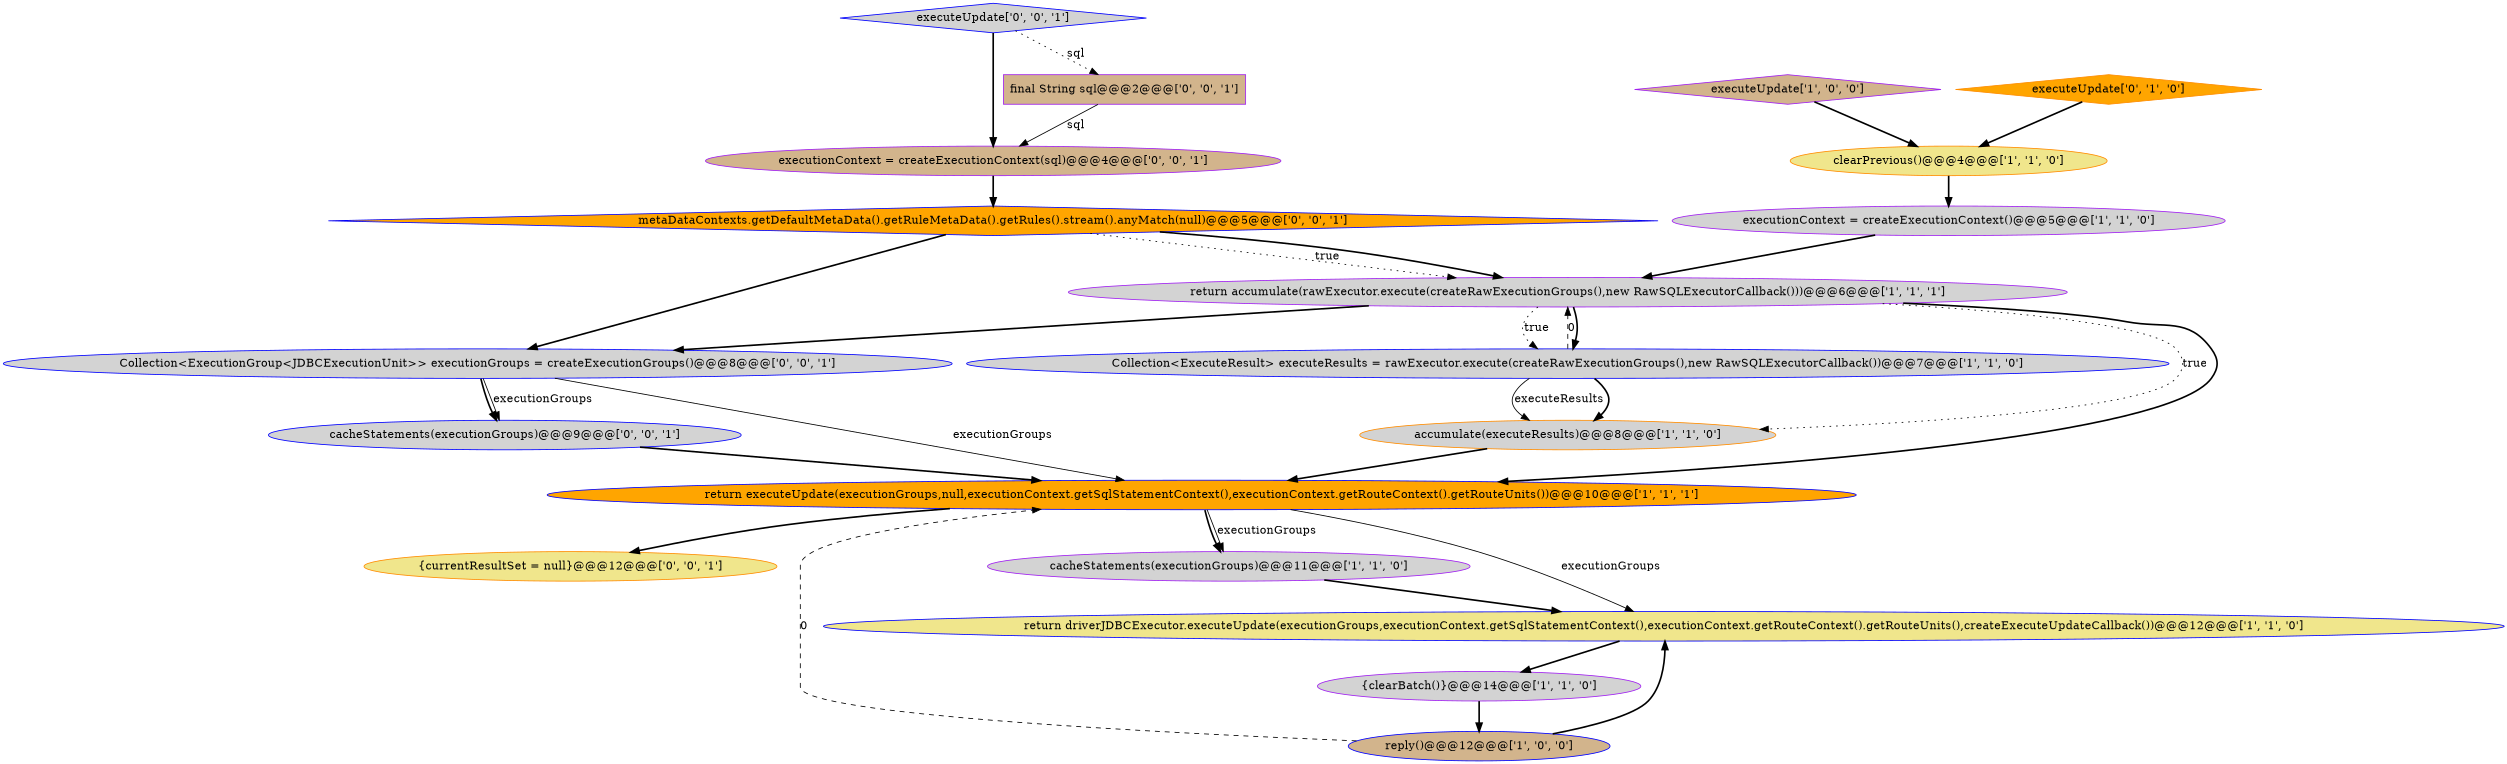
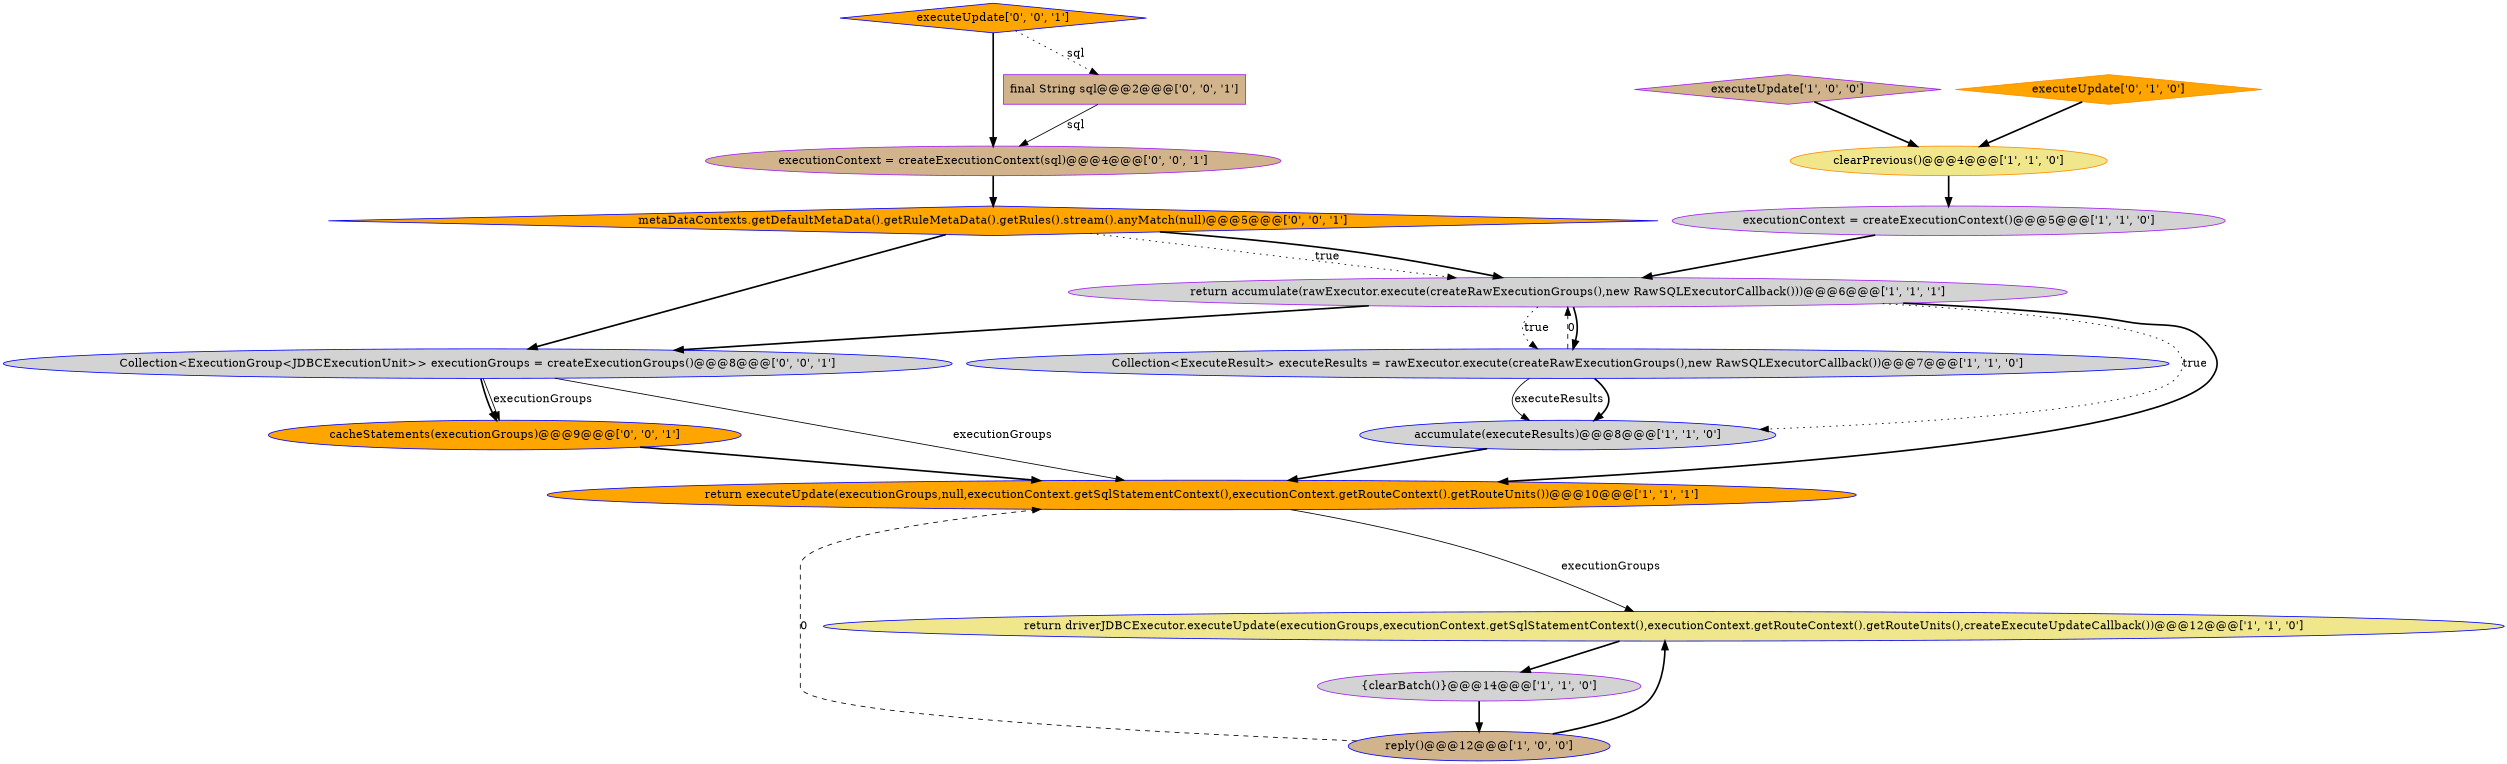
(993, 18) -> (993, 18)
(505, 435) -> (505, 435)
(1568, 435) -> (1568, 435)
(570, 566) -> none
(1229, 566) -> none
